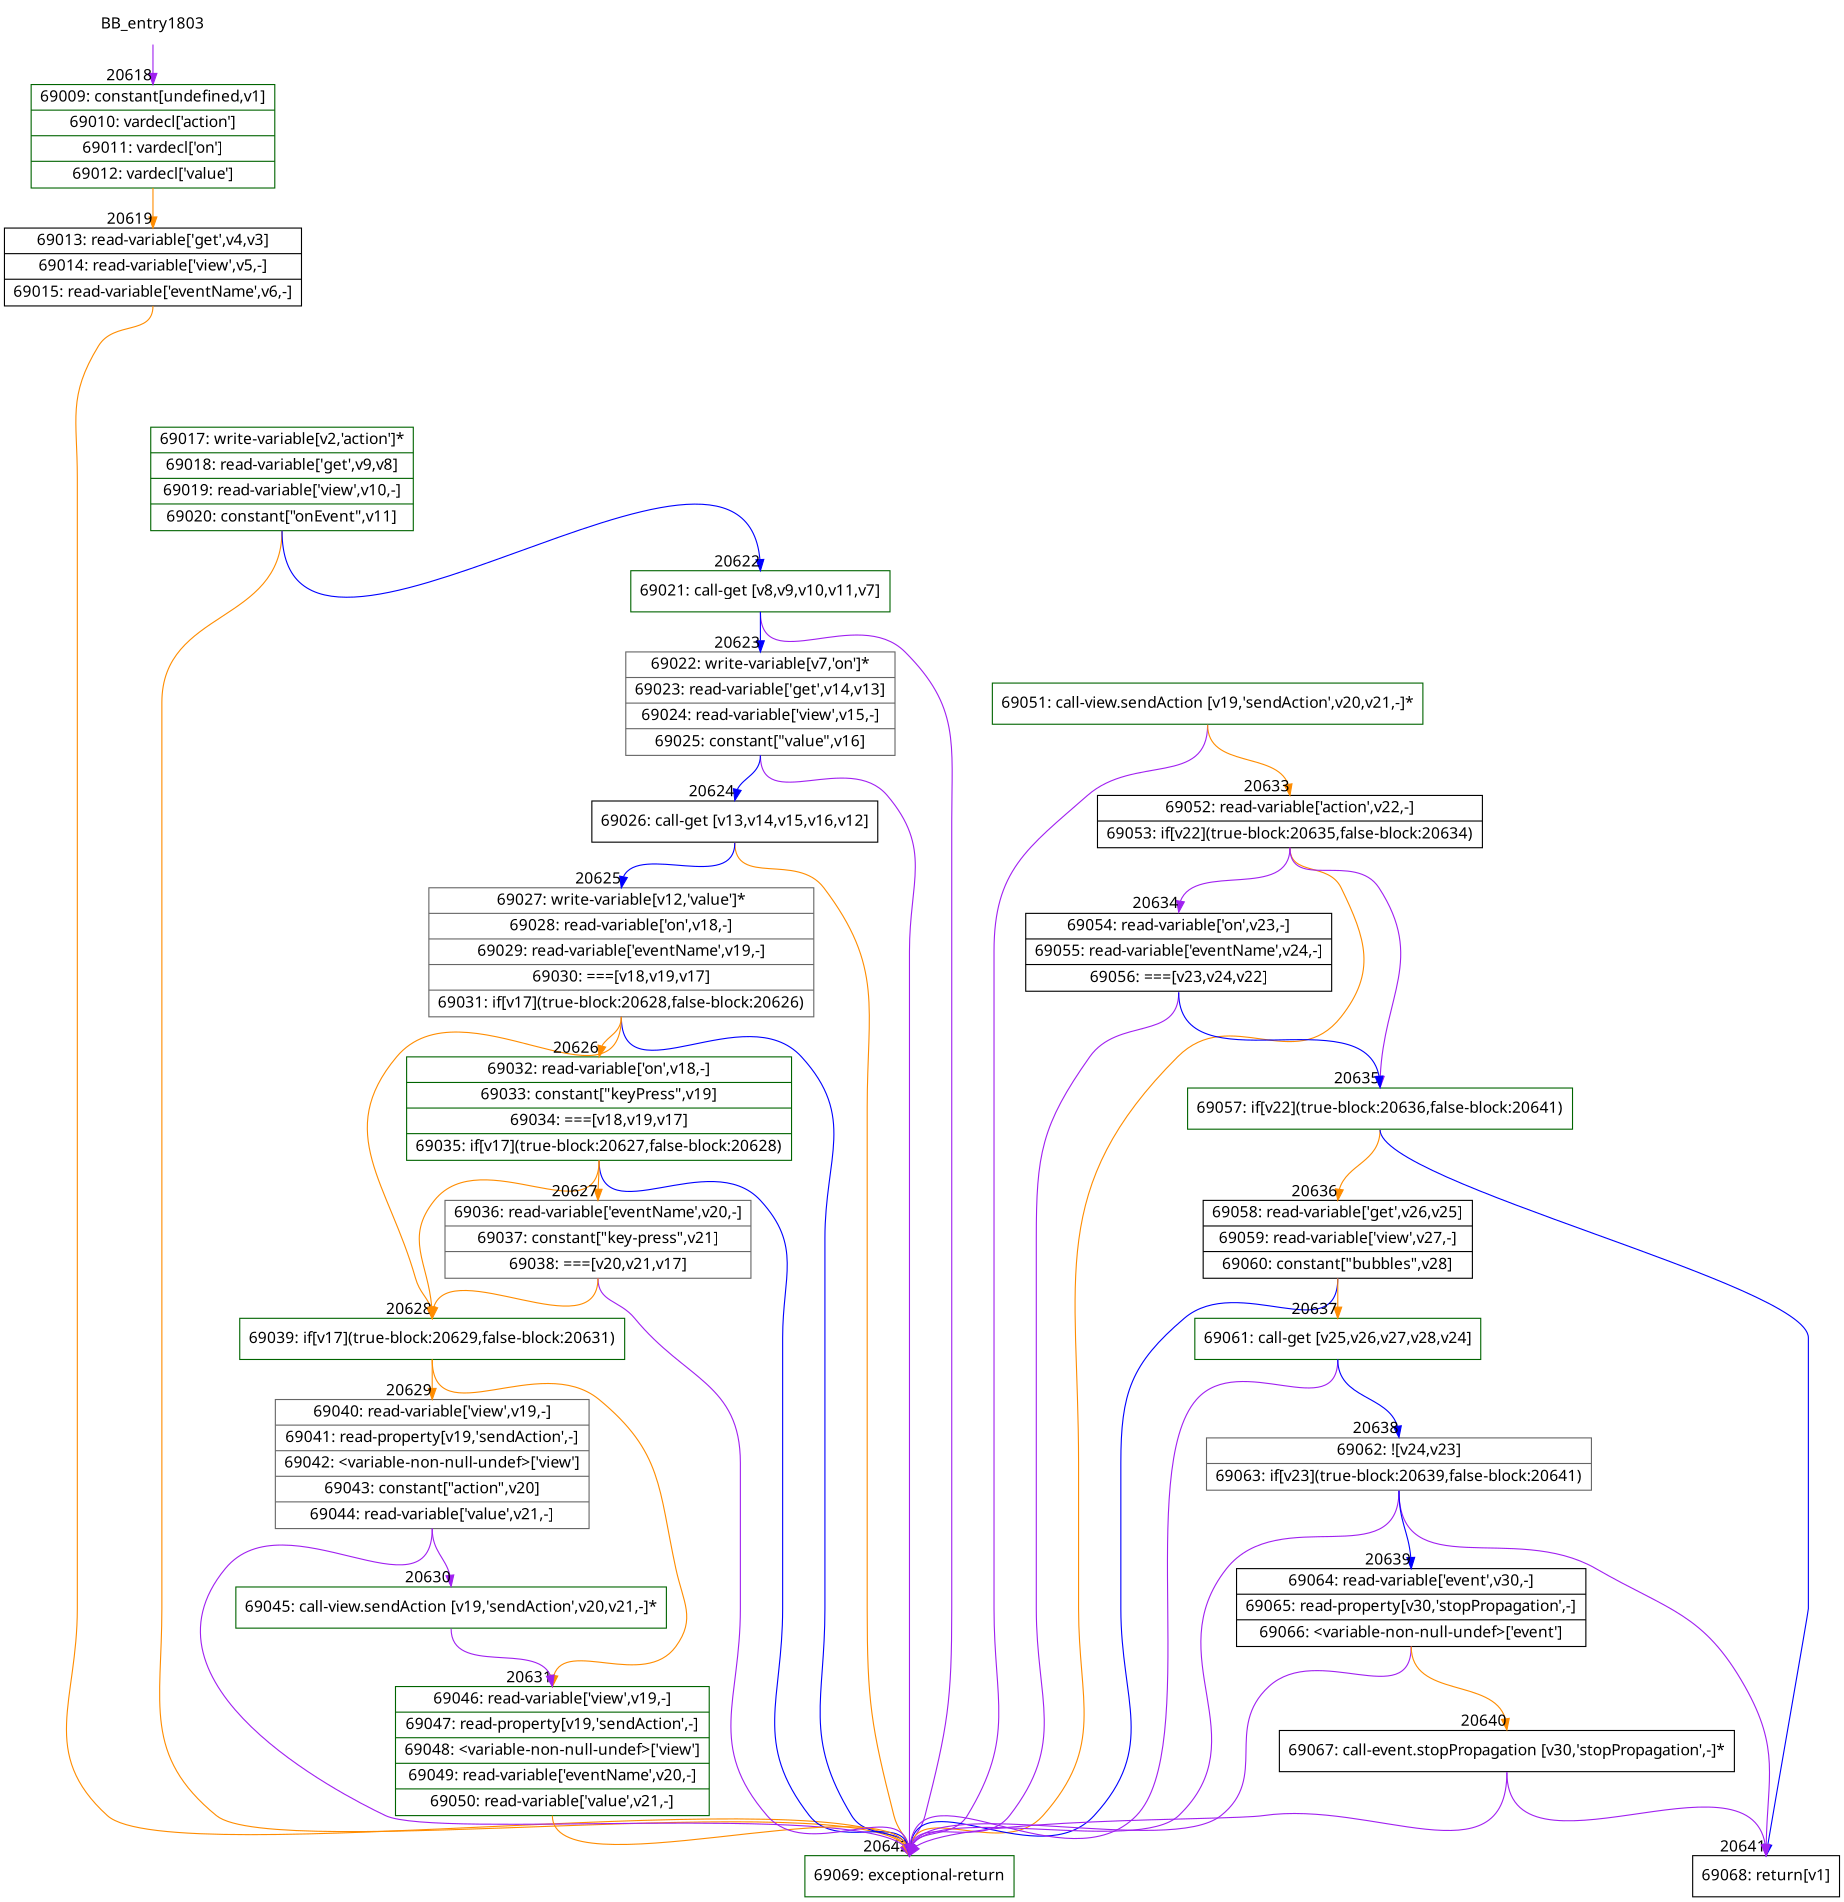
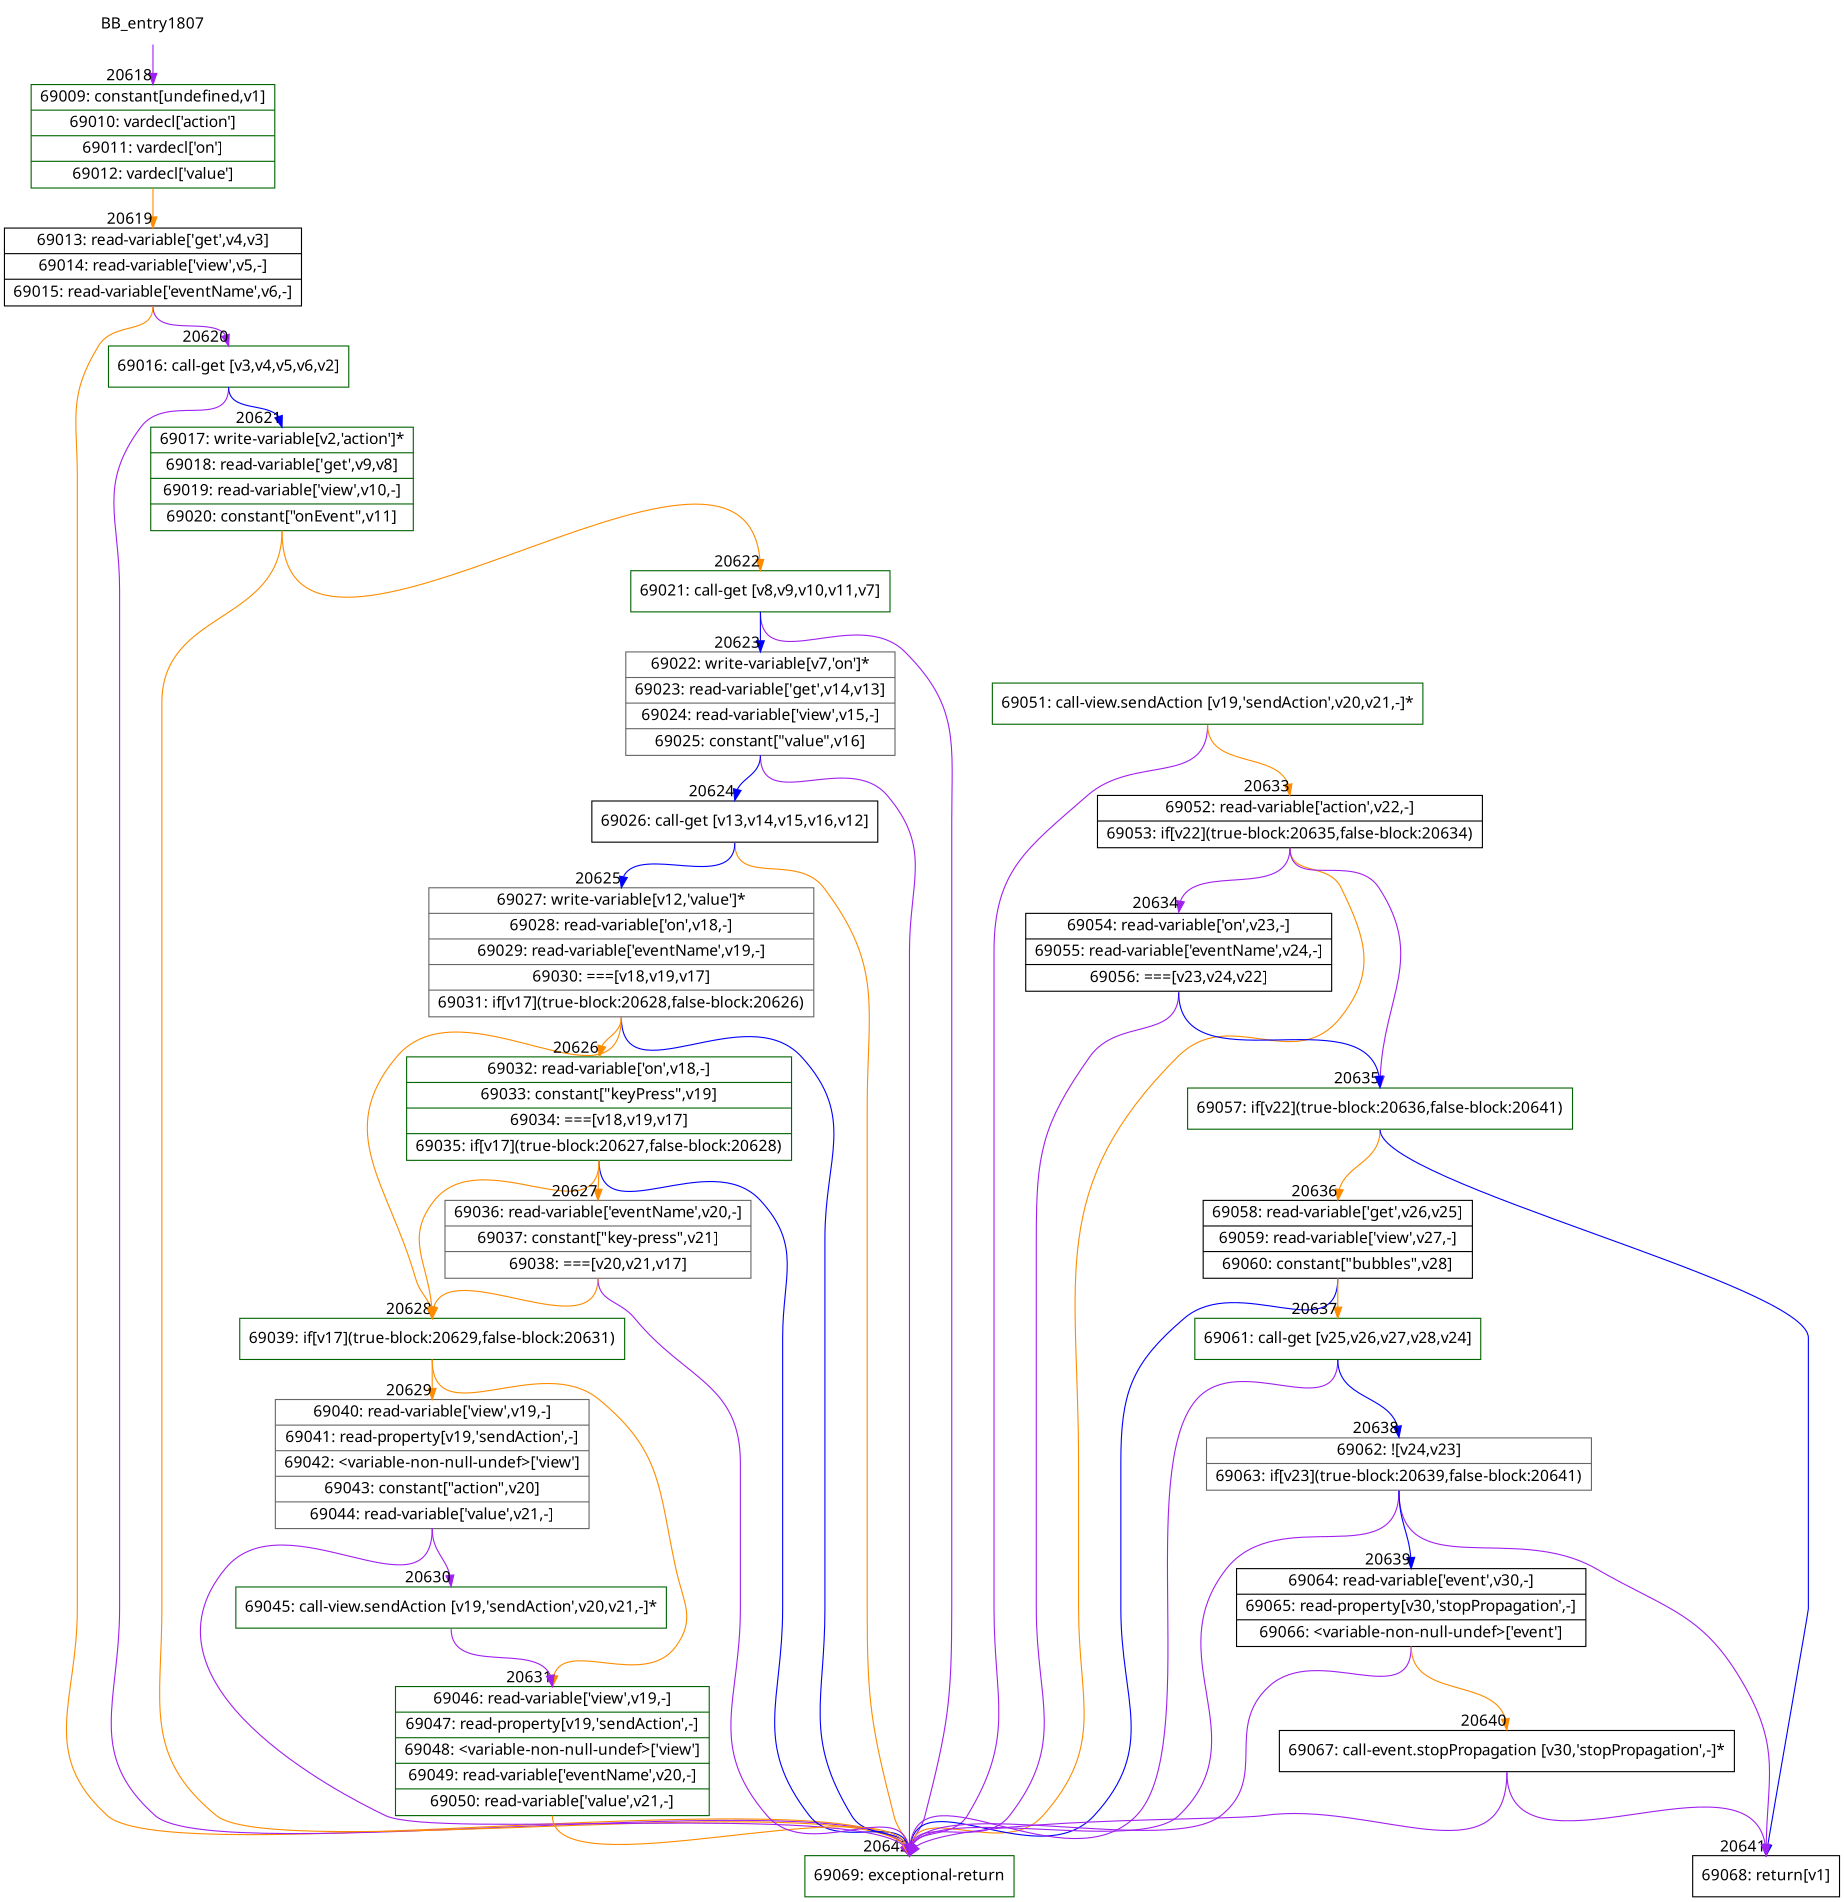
(153, 24) -> (153, 24)
none -> (229, 367)
(516, 553) -> (516, 553)
